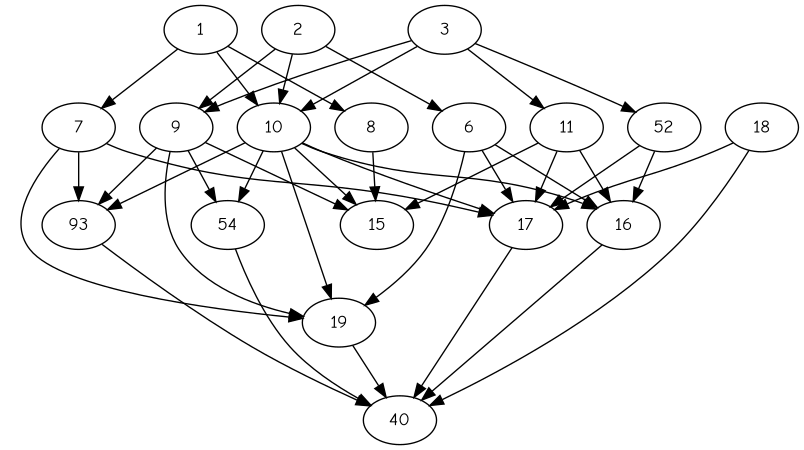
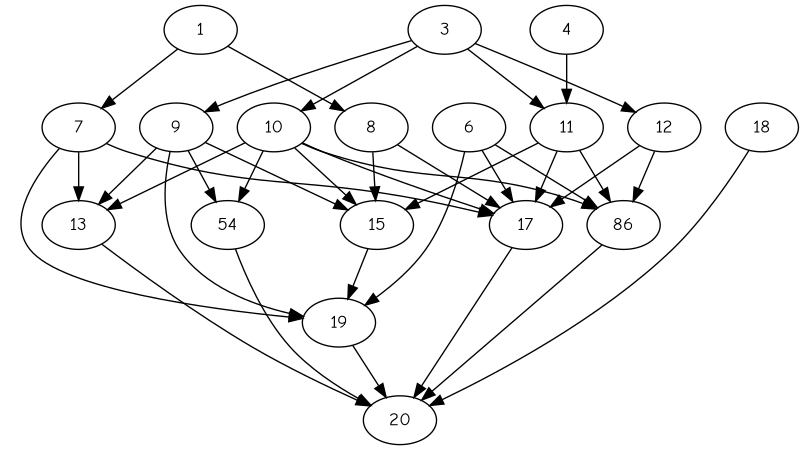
(298, 30) -> none
none -> (567, 30)
(232, 72) -> none
(664, 127) -> (664, 127)
(655, 173) -> (432, 166)
(304, 218) -> (360, 267)
(79, 225) -> (79, 225)
(624, 225) -> (624, 225)
(400, 420) -> (400, 420)
